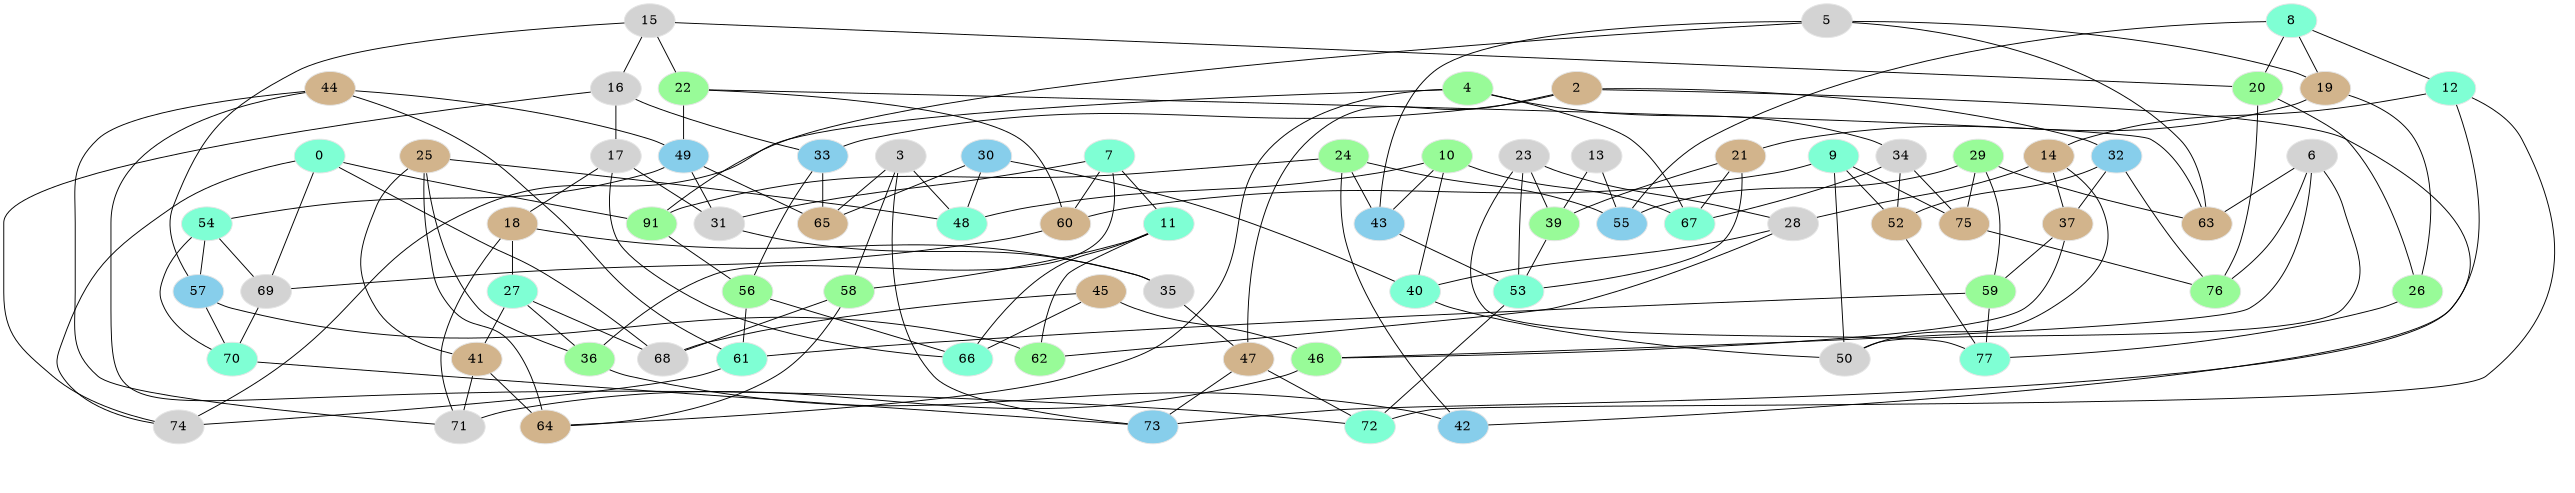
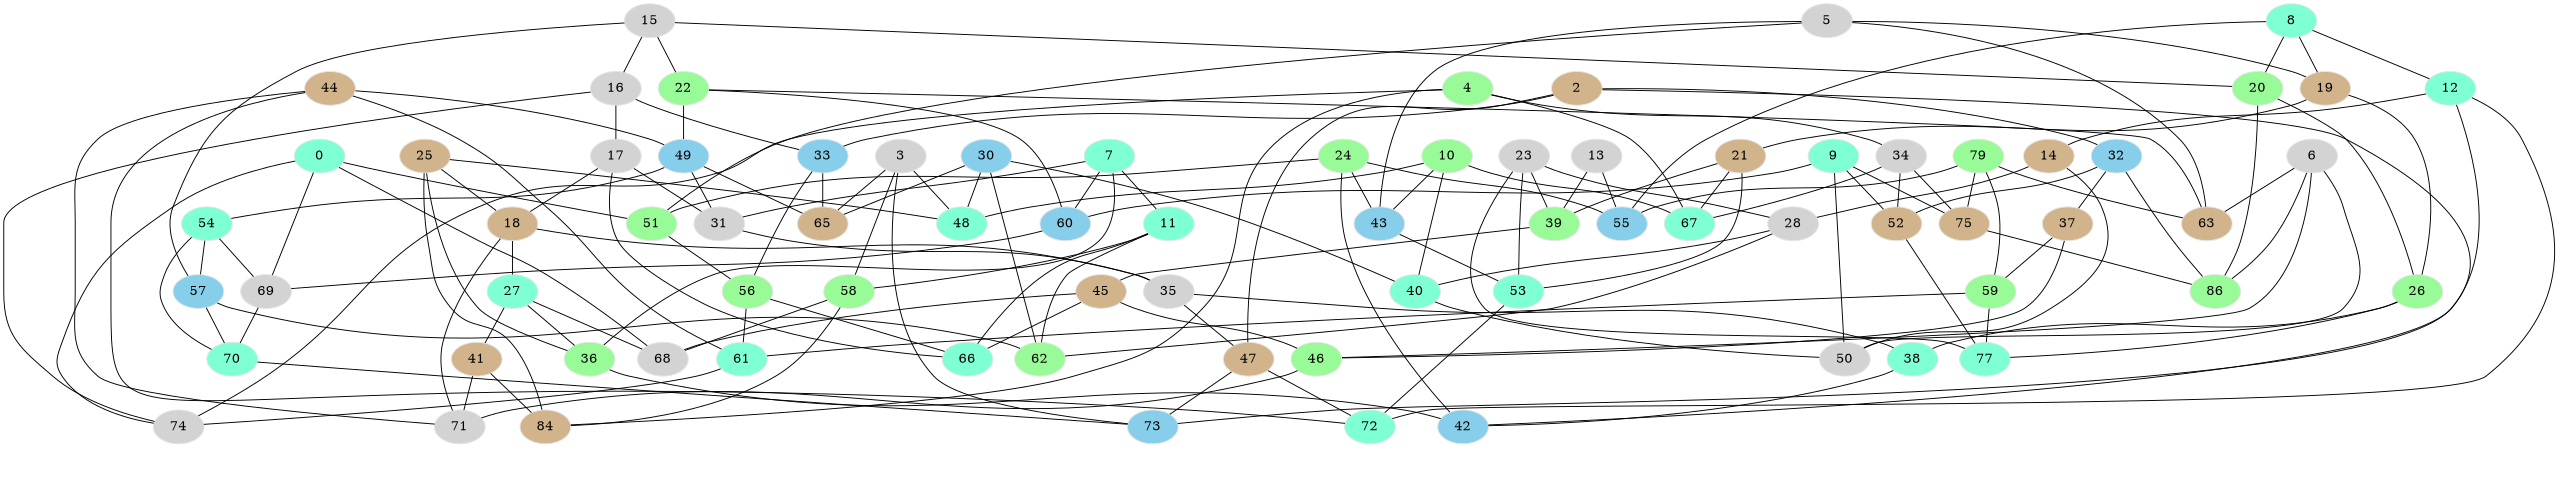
(1978, 156) -> (1978, 156)
(2059, 193) -> none
(652, 224) -> (652, 224)
(1065, 224) -> (1065, 224)
none -> (1010, 245)
(1536, 258) -> (1304, 254)
(361, 272) -> (455, 180)
(2215, 291) -> (2215, 291)
none -> (1913, 359)
(545, 427) -> (545, 427)
